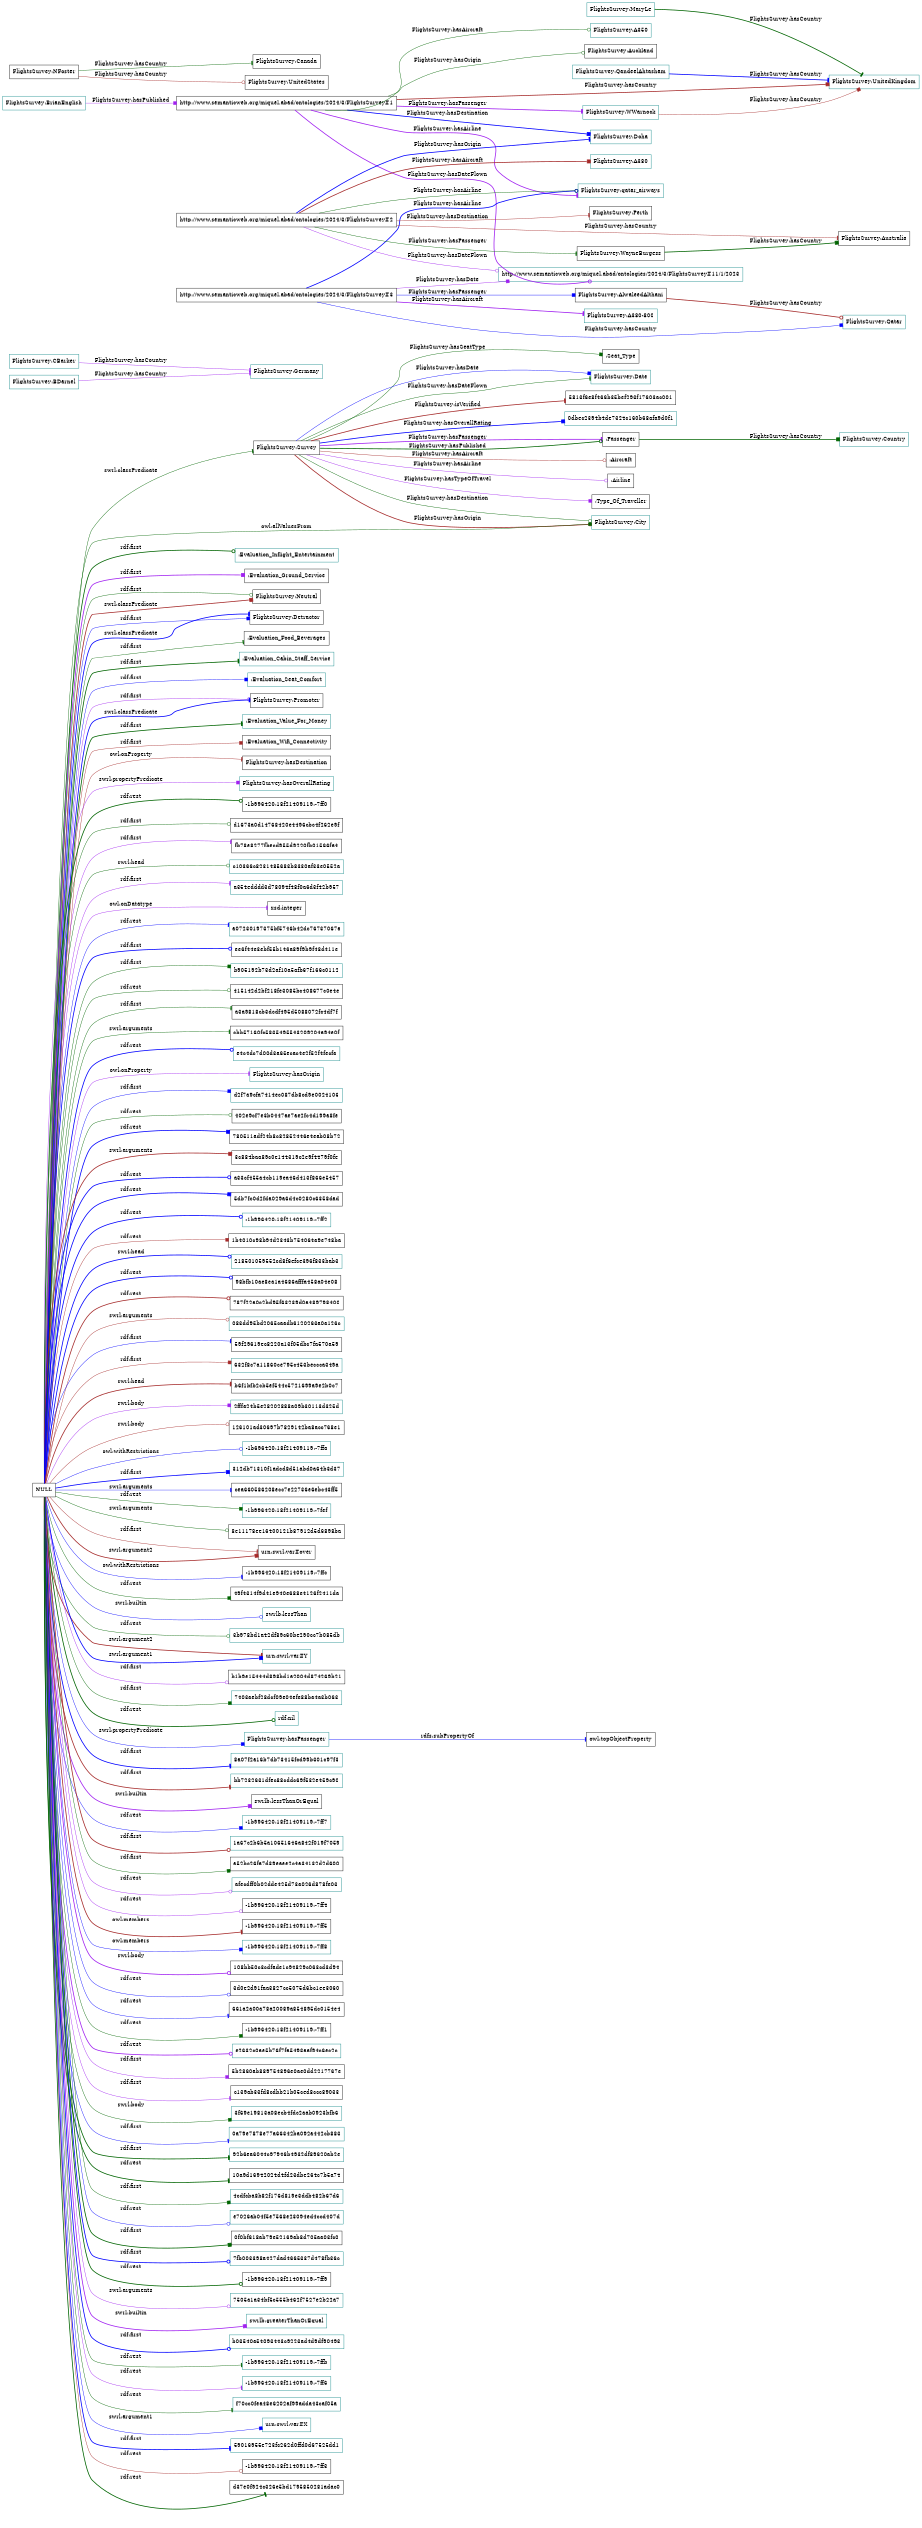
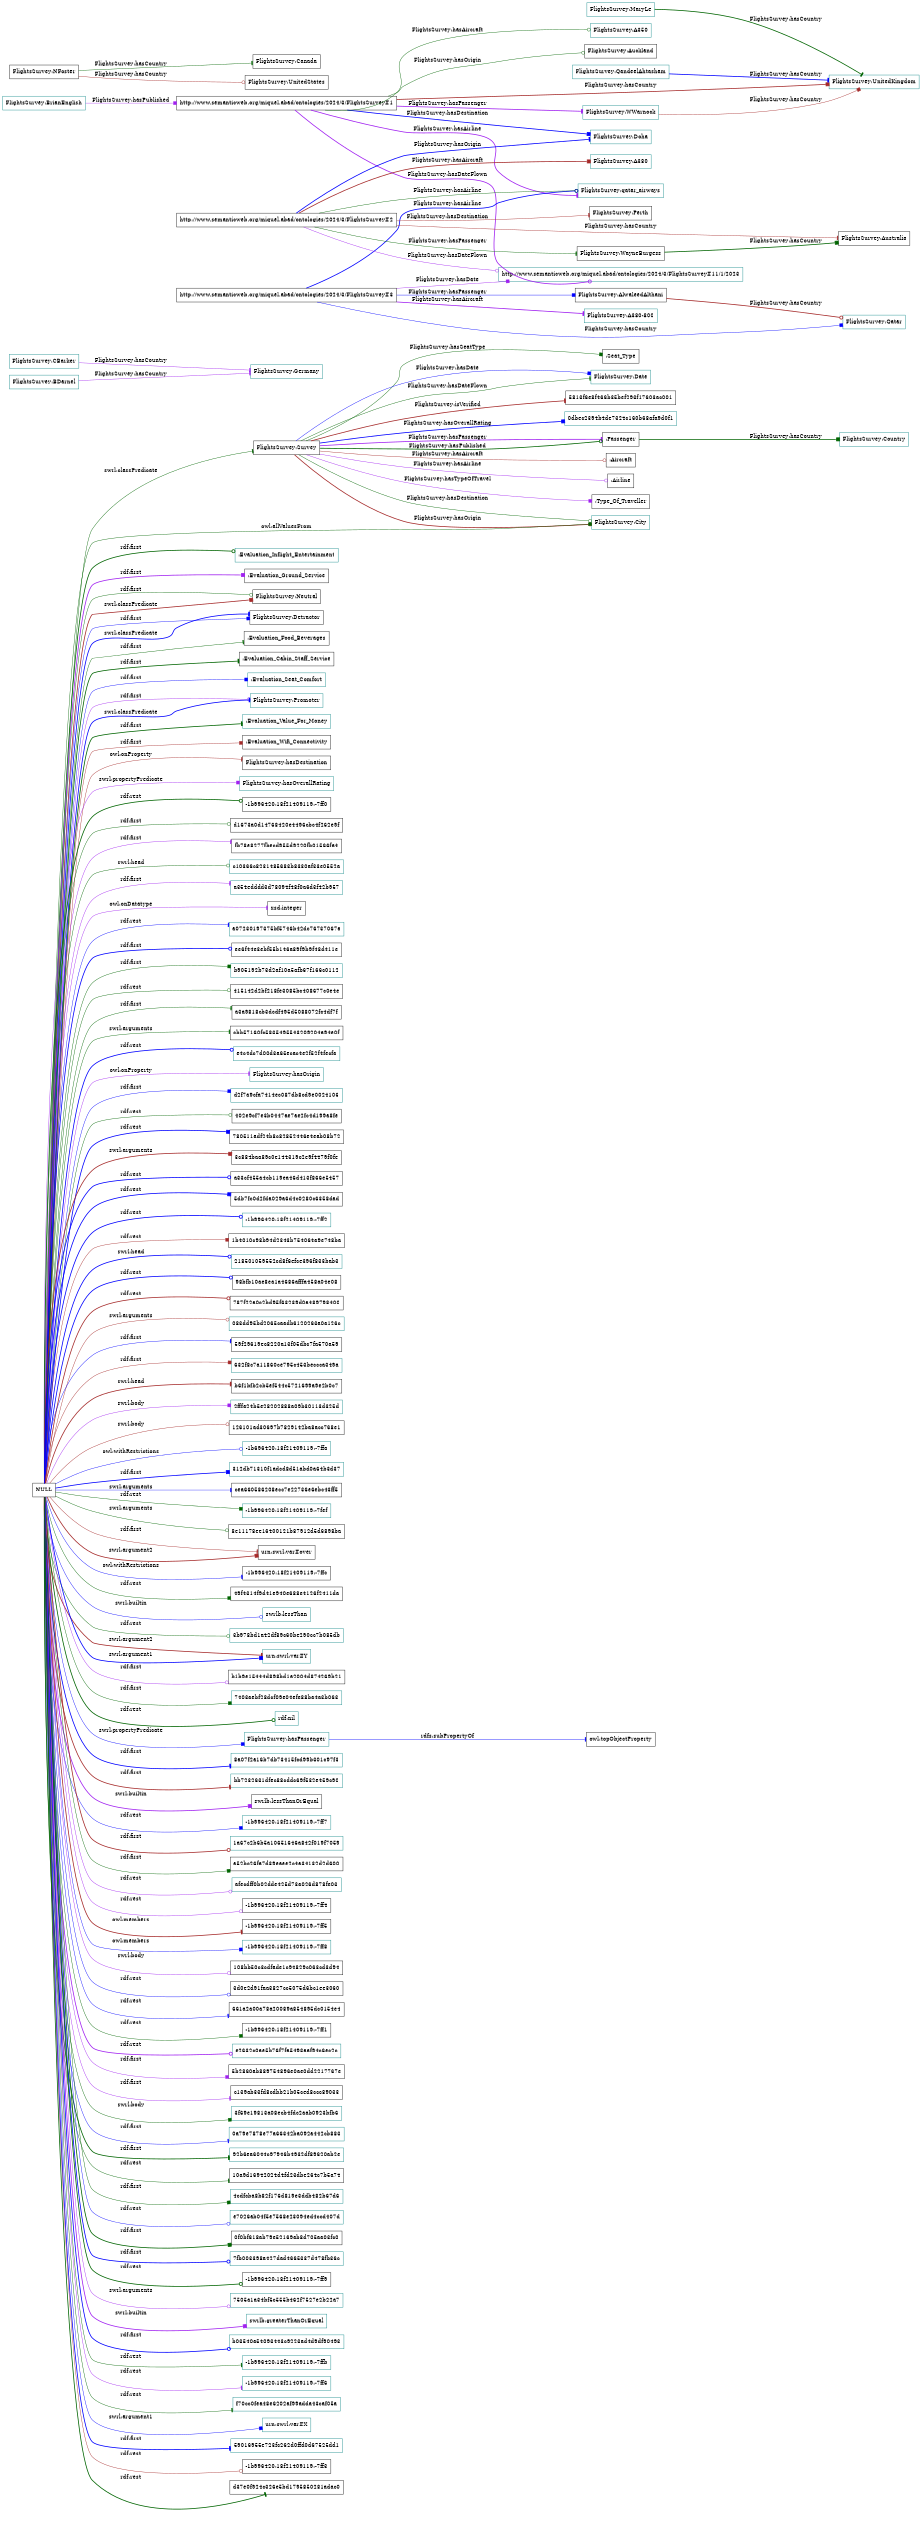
(287, 659) -> (287, 659)
(287, 701) -> (287, 701)
(72, 1888) -> (72, 1888)
(52, 1903) -> (52, 1903)
